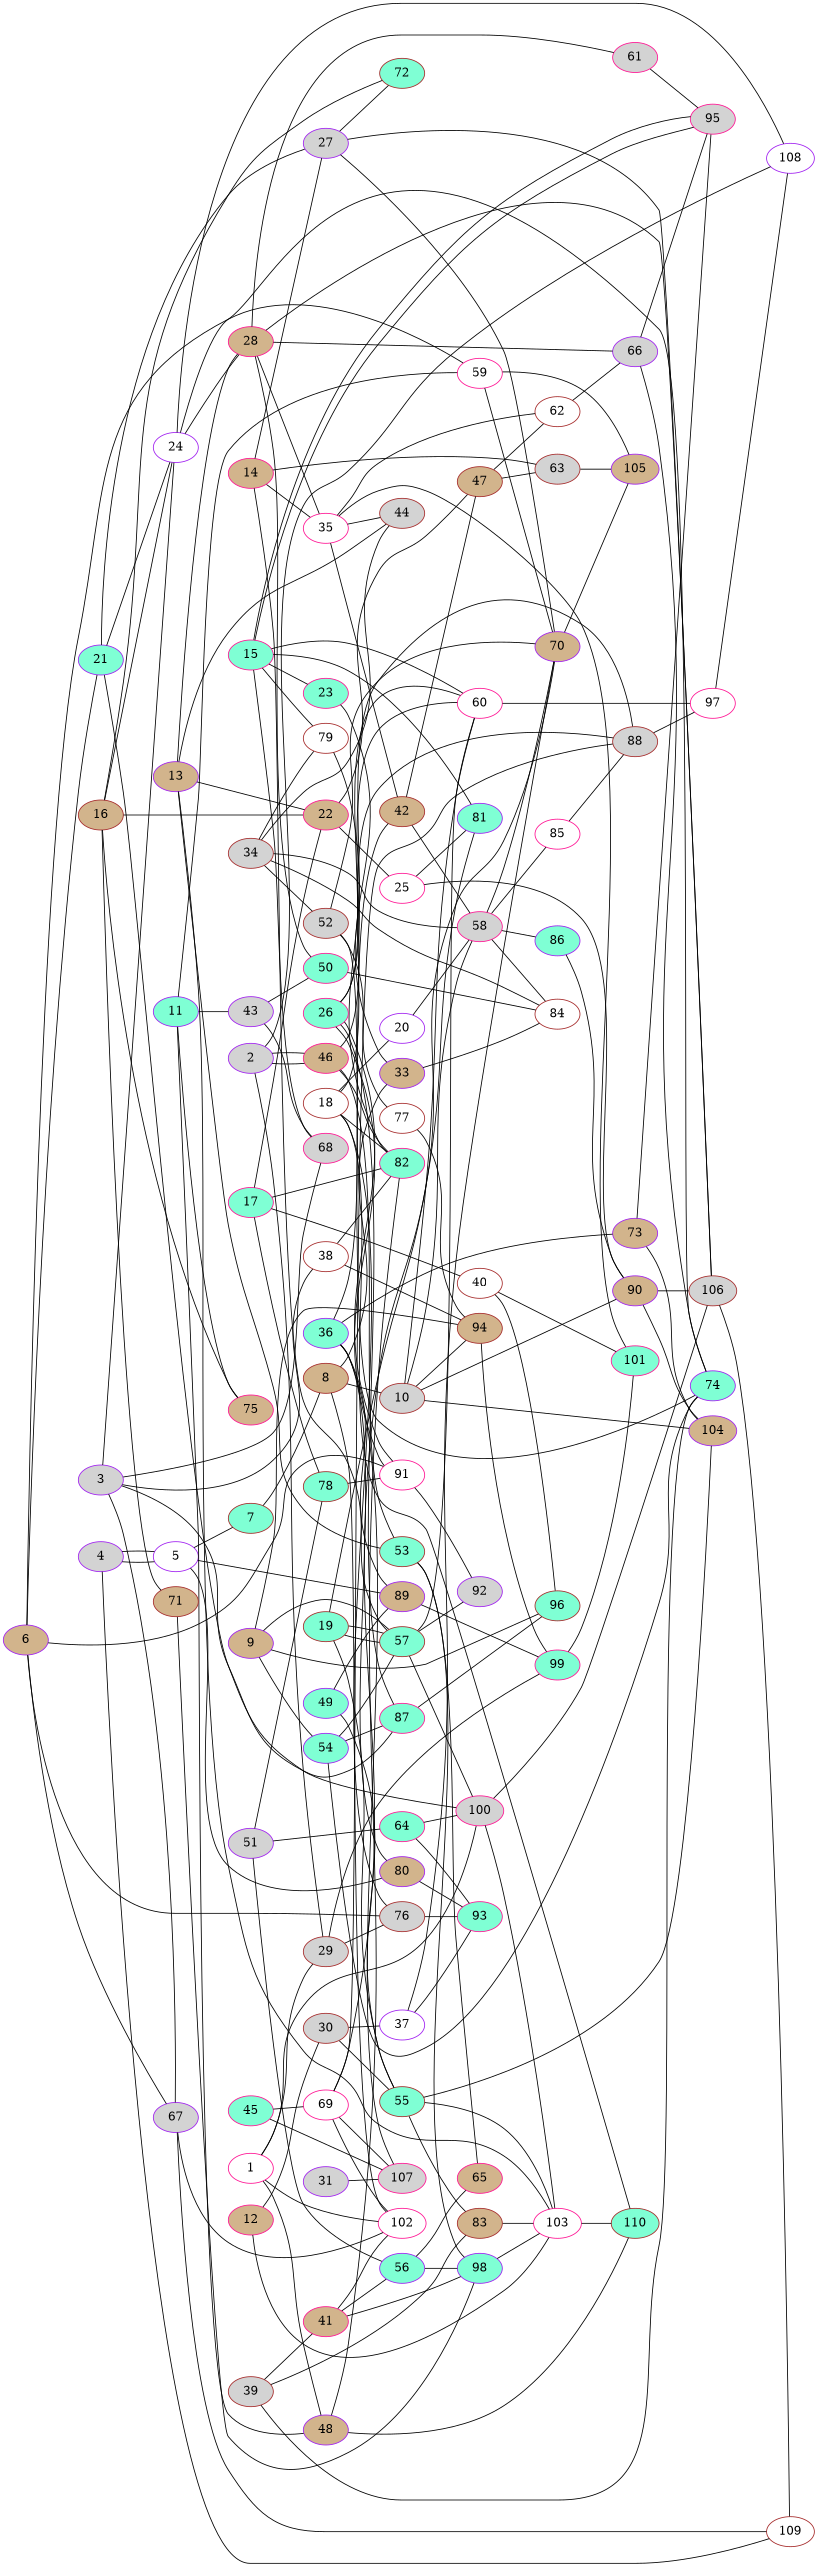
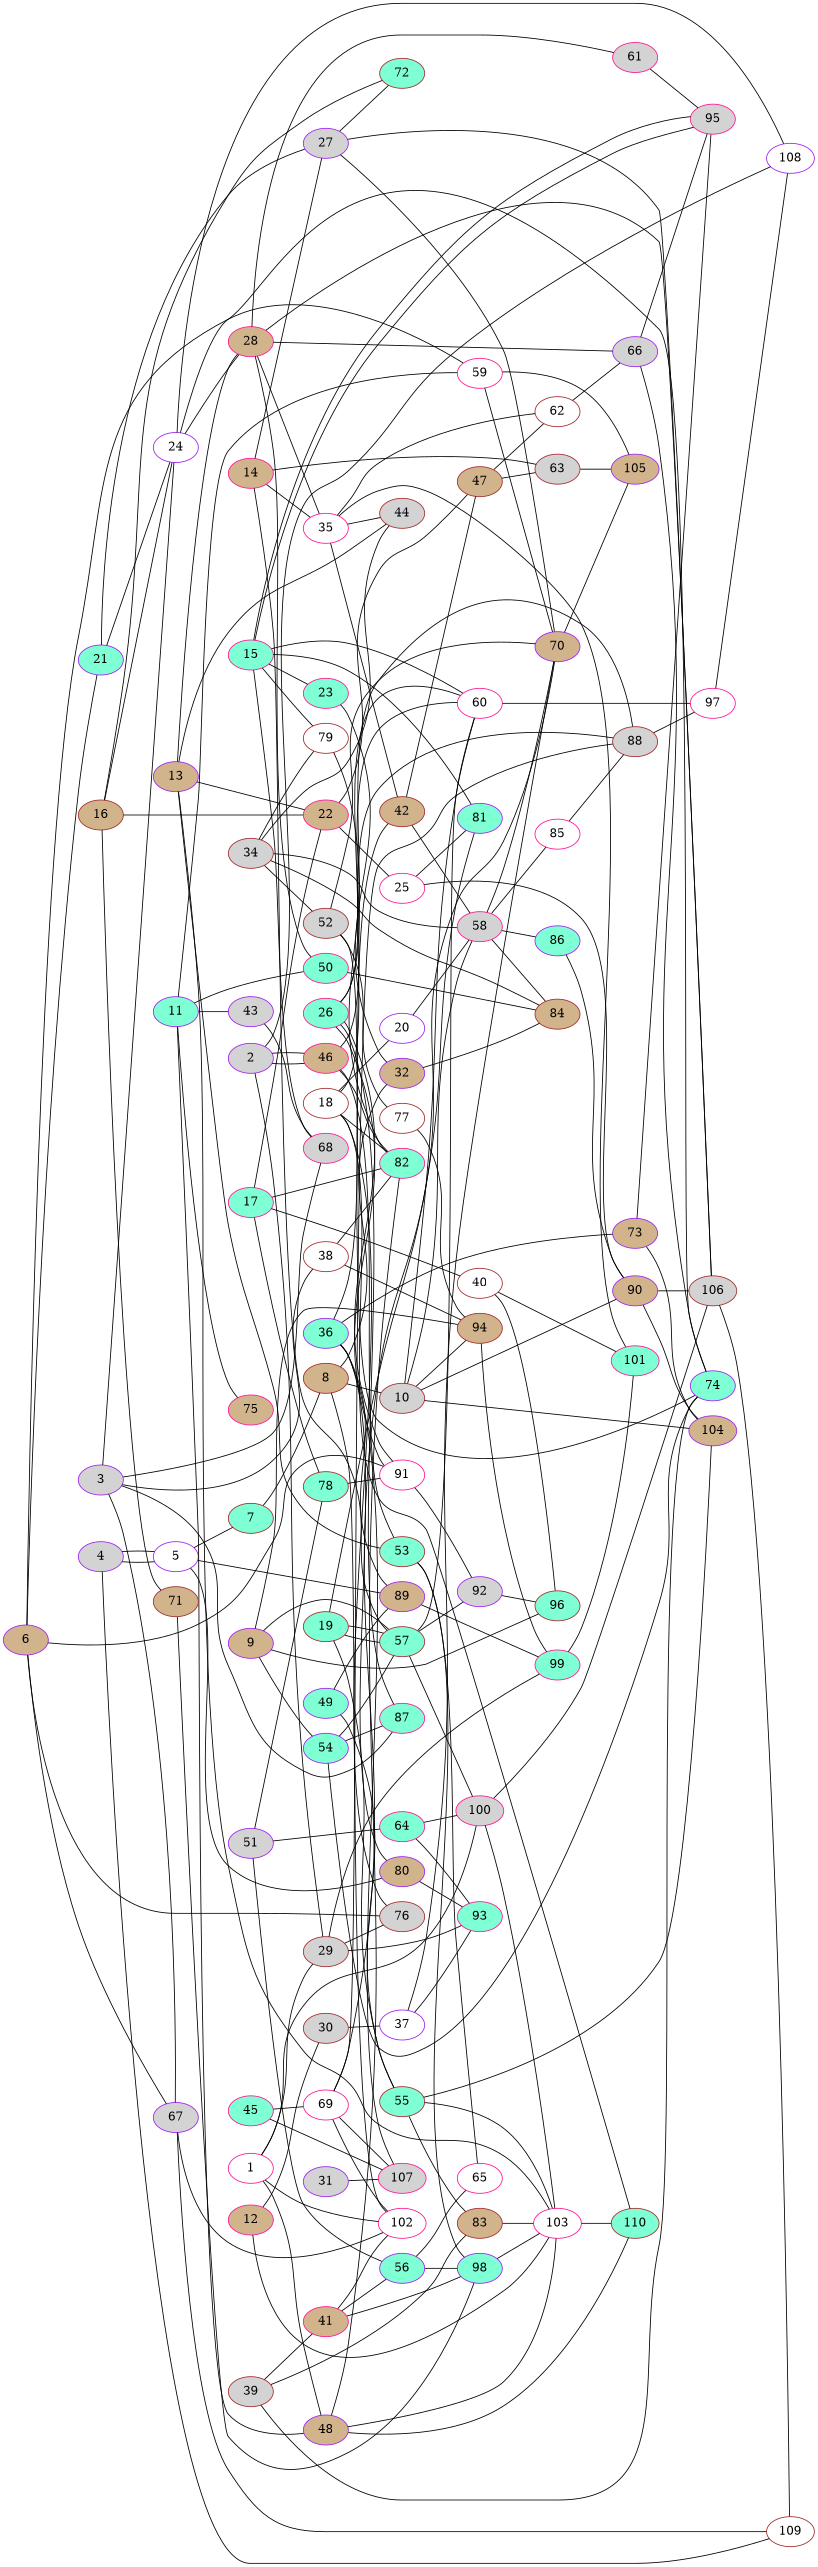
(293, 987) -> (248, 984)
(557, 1014) -> (557, 1014)
(402, 1073) -> (402, 1073)
(143, 1121) -> none
(177, 1315) -> none
(480, 1662) -> (518, 1599)
(435, 1917) -> (406, 1944)
(355, 2057) -> none
(480, 2178) -> (480, 2178)
none -> (501, 2384)
